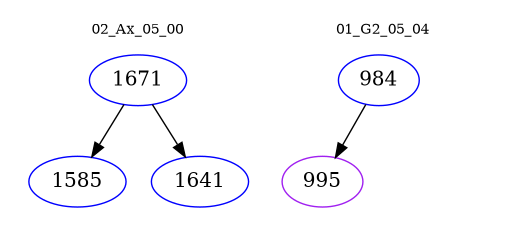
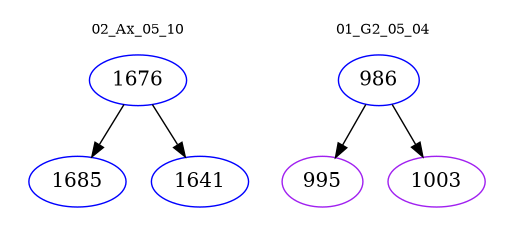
(138, 30) -> (138, 30)
(138, 80) -> (138, 80)
(379, 80) -> (379, 80)
(77, 182) -> (77, 182)
none -> (437, 182)
